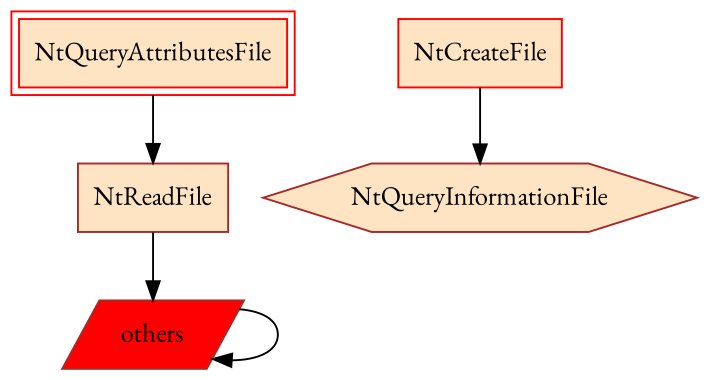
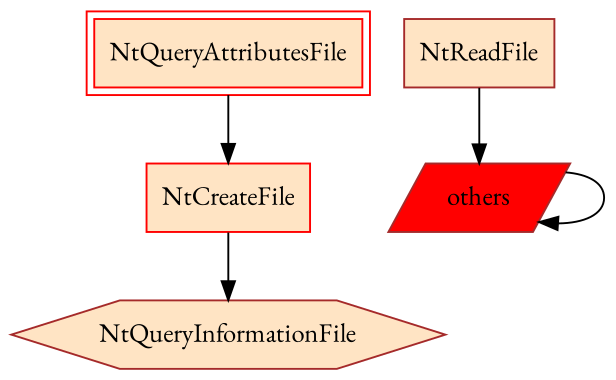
(153, 119) -> (228, 119)
